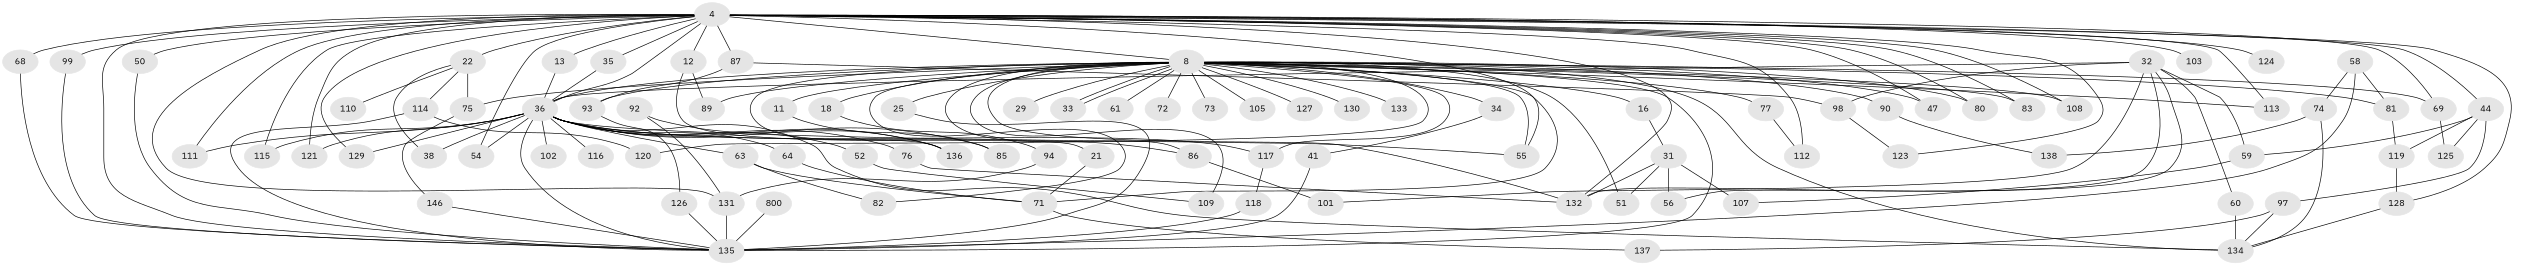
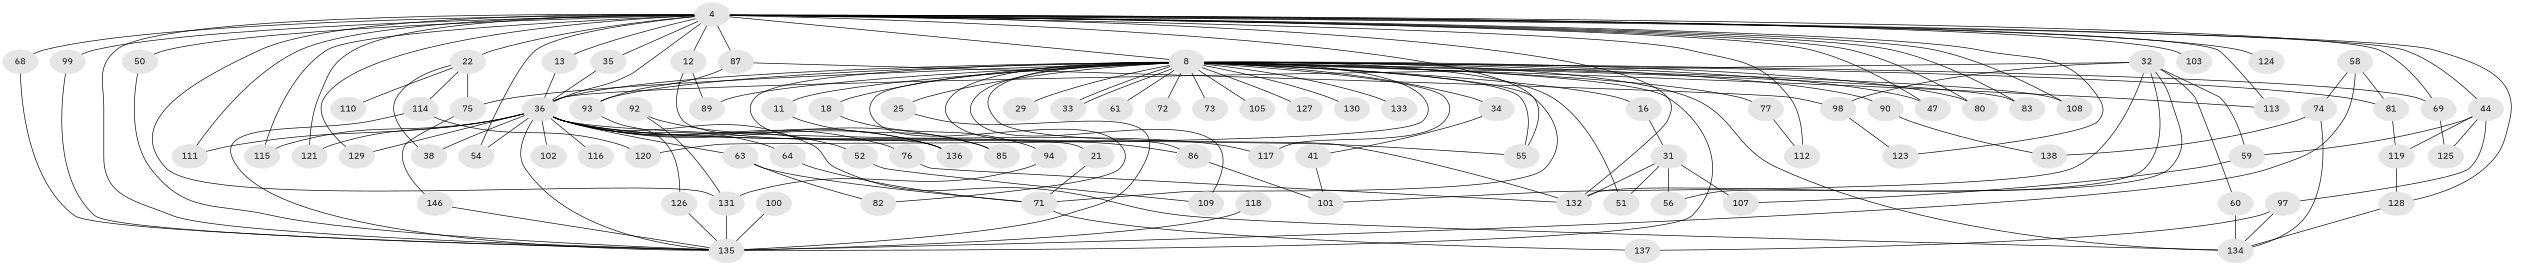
(1261, 176) -> none
(774, 204) -> (774, 204)
(1145, 236) -> (1319, 180)
